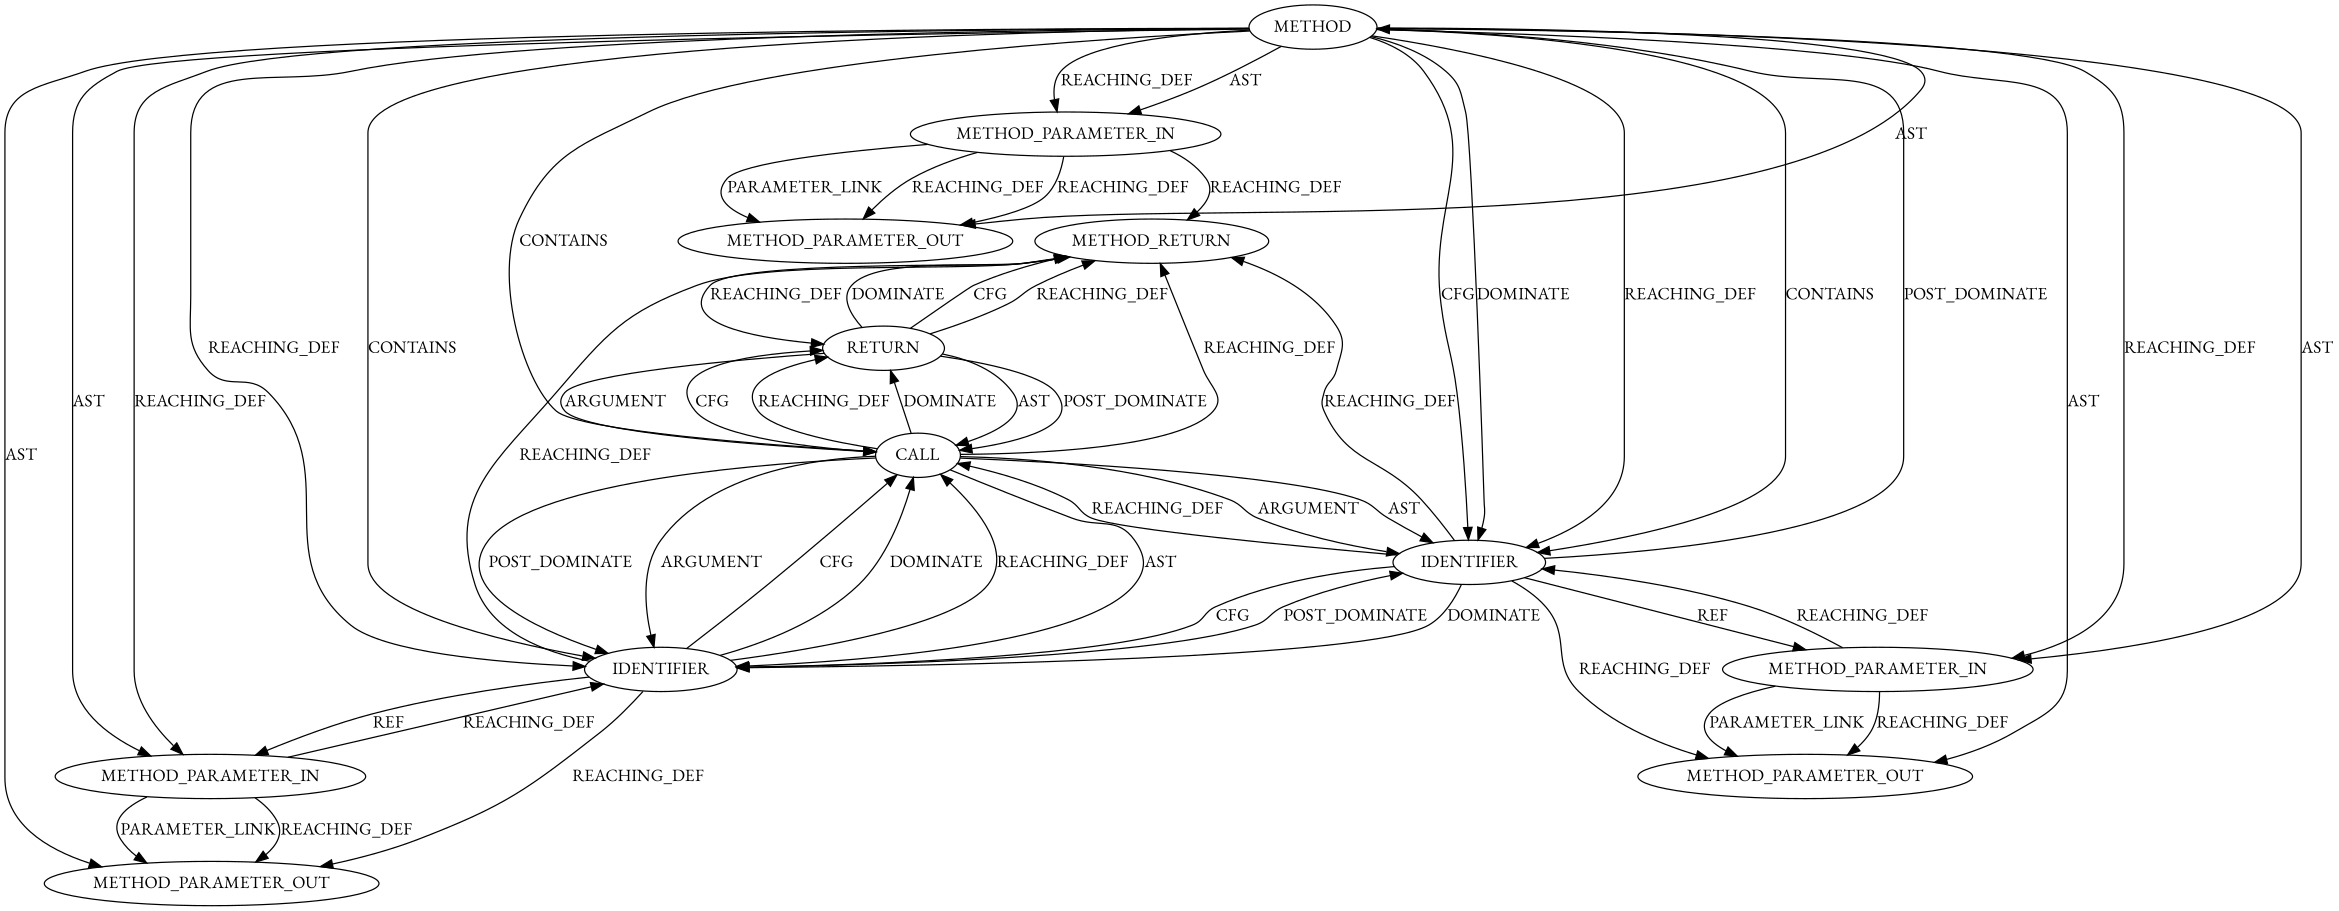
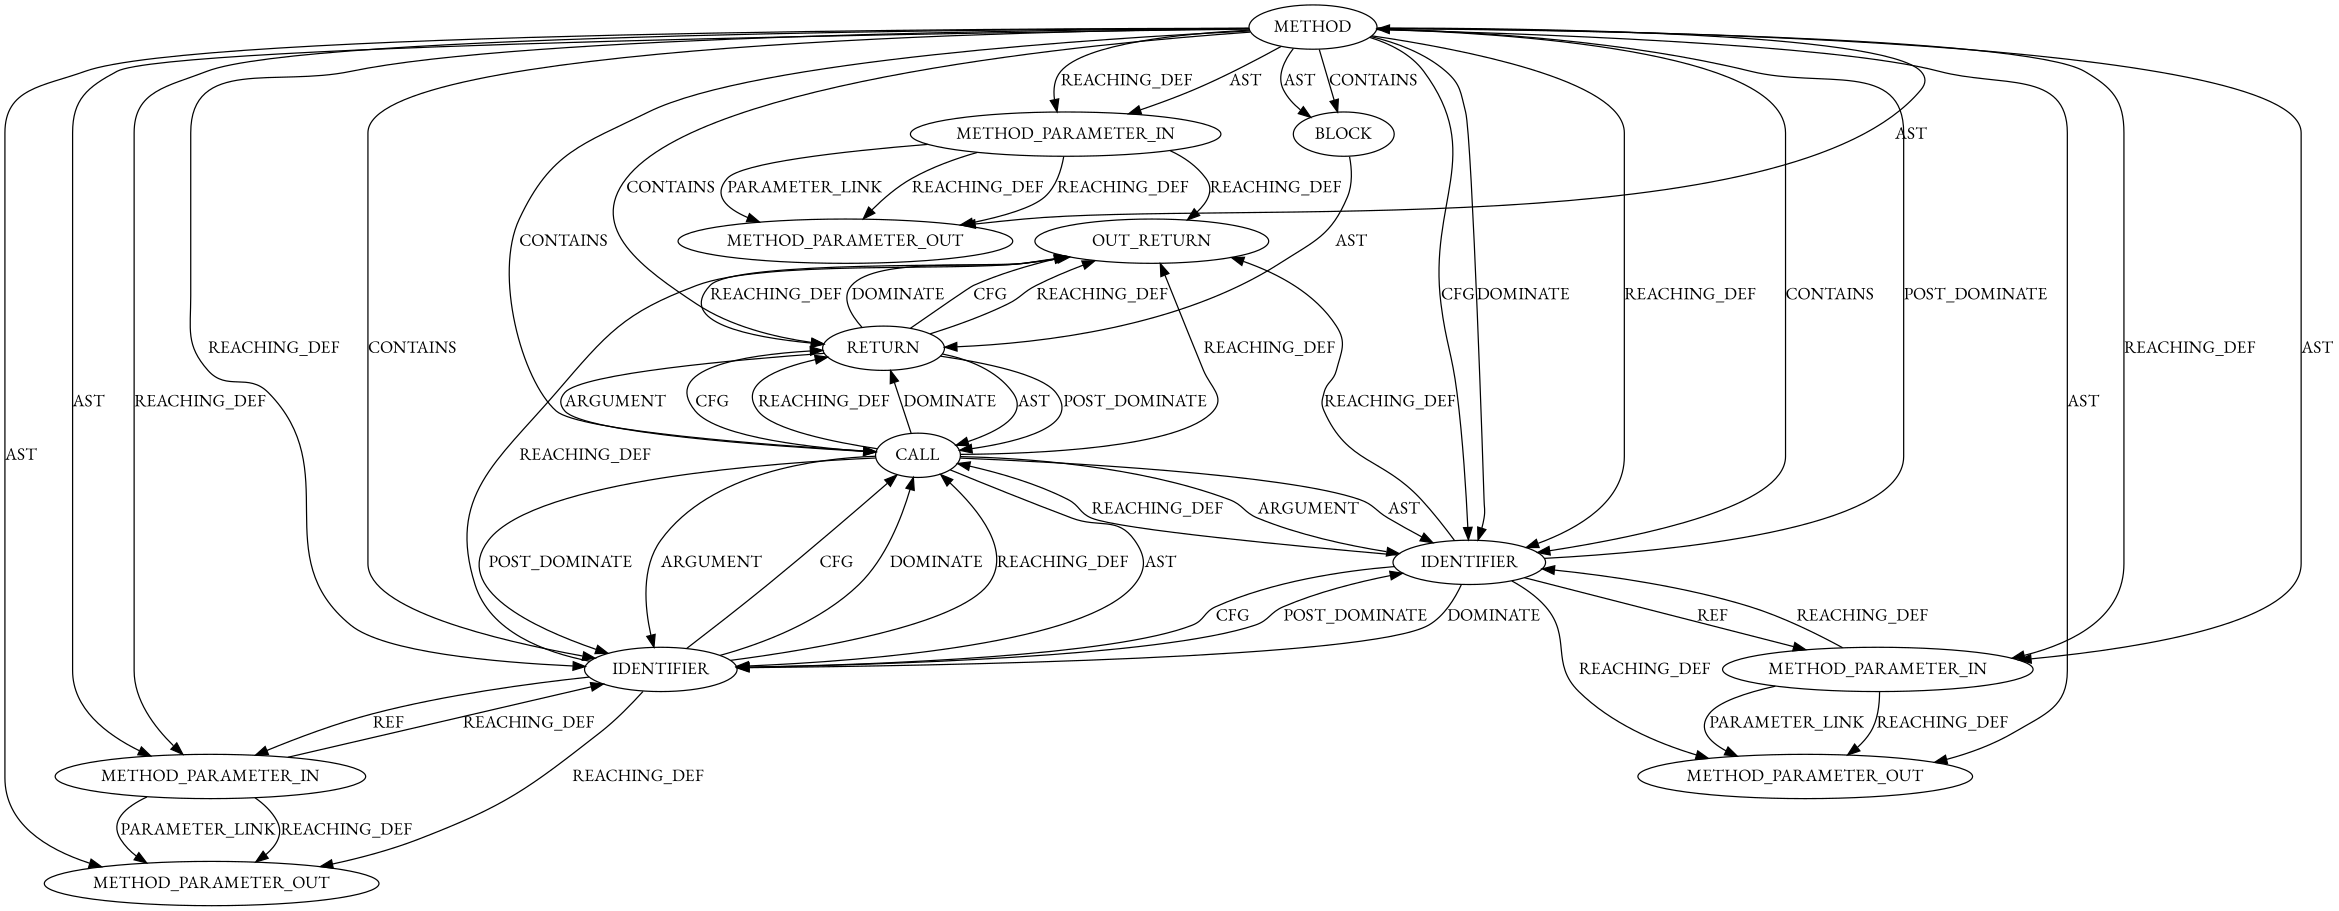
none -> (788, 100)
none -> (1344, 134)
(1152, 241) -> (1152, 241)
